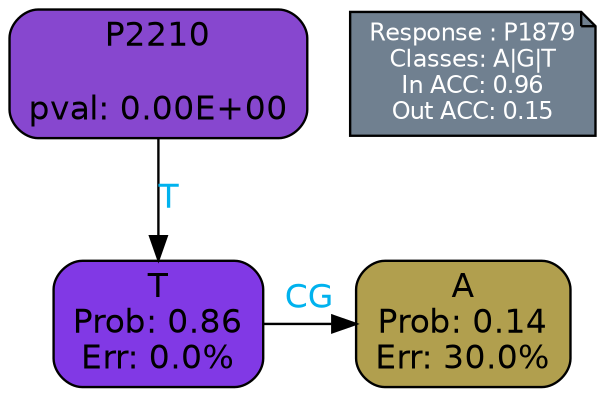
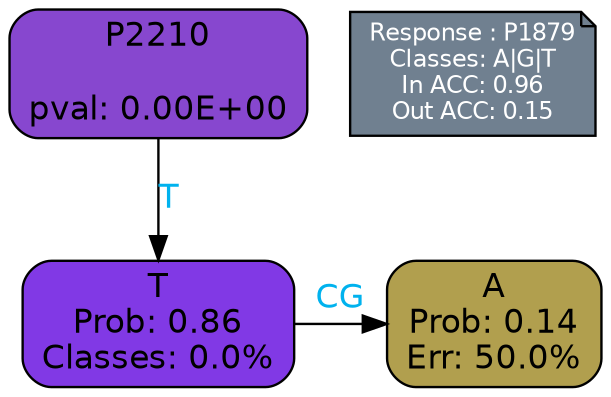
(158, 324) -> (158, 324)
(463, 324) -> (494, 324)
